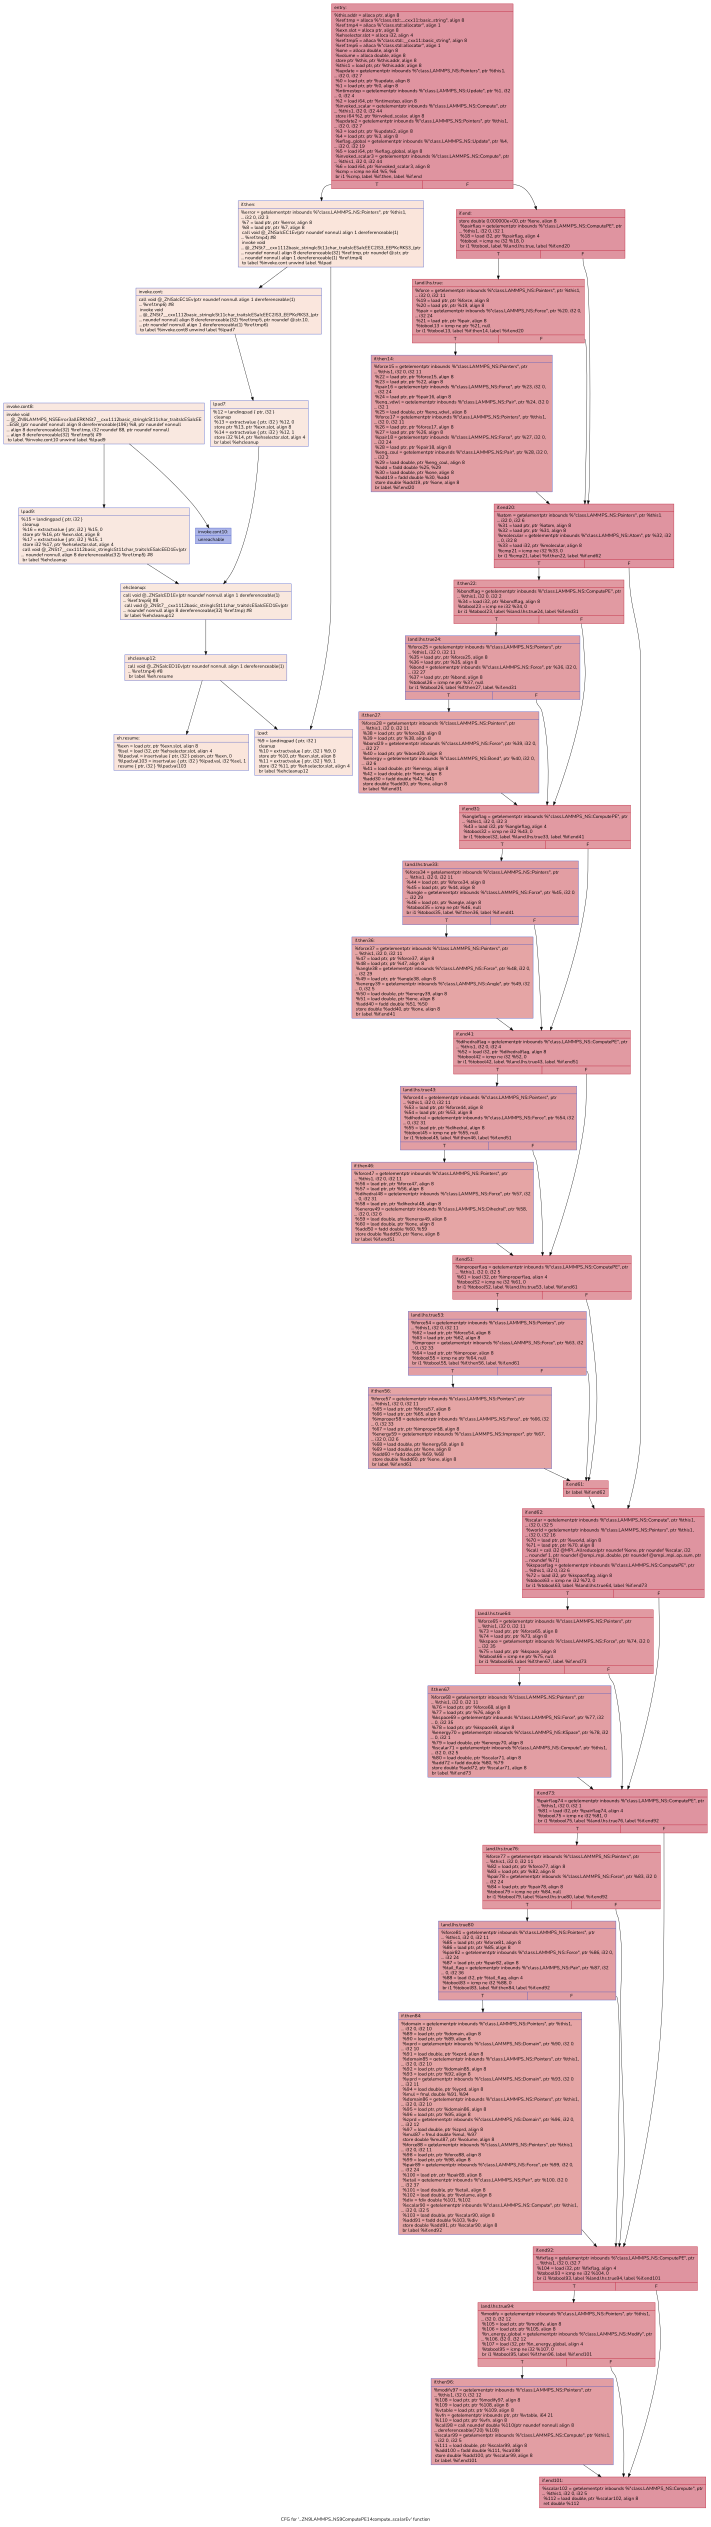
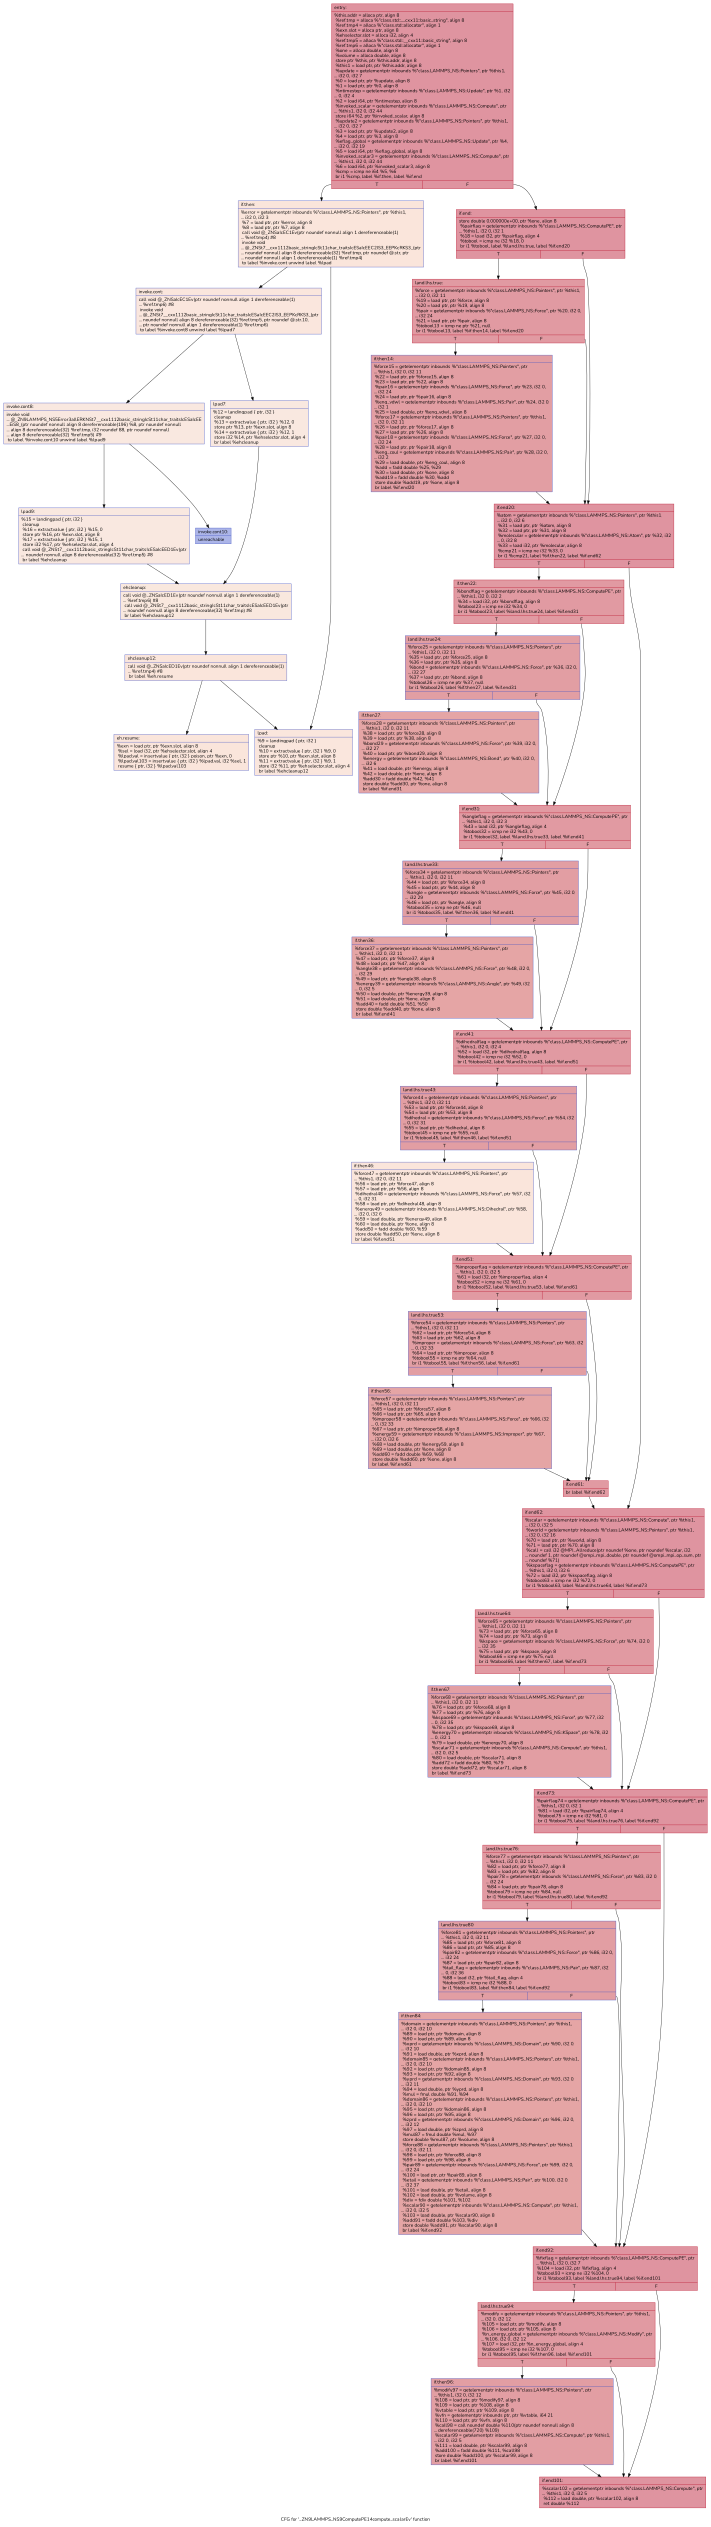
none -> (166, 367)
(442, 1203) -> (442, 1203)
